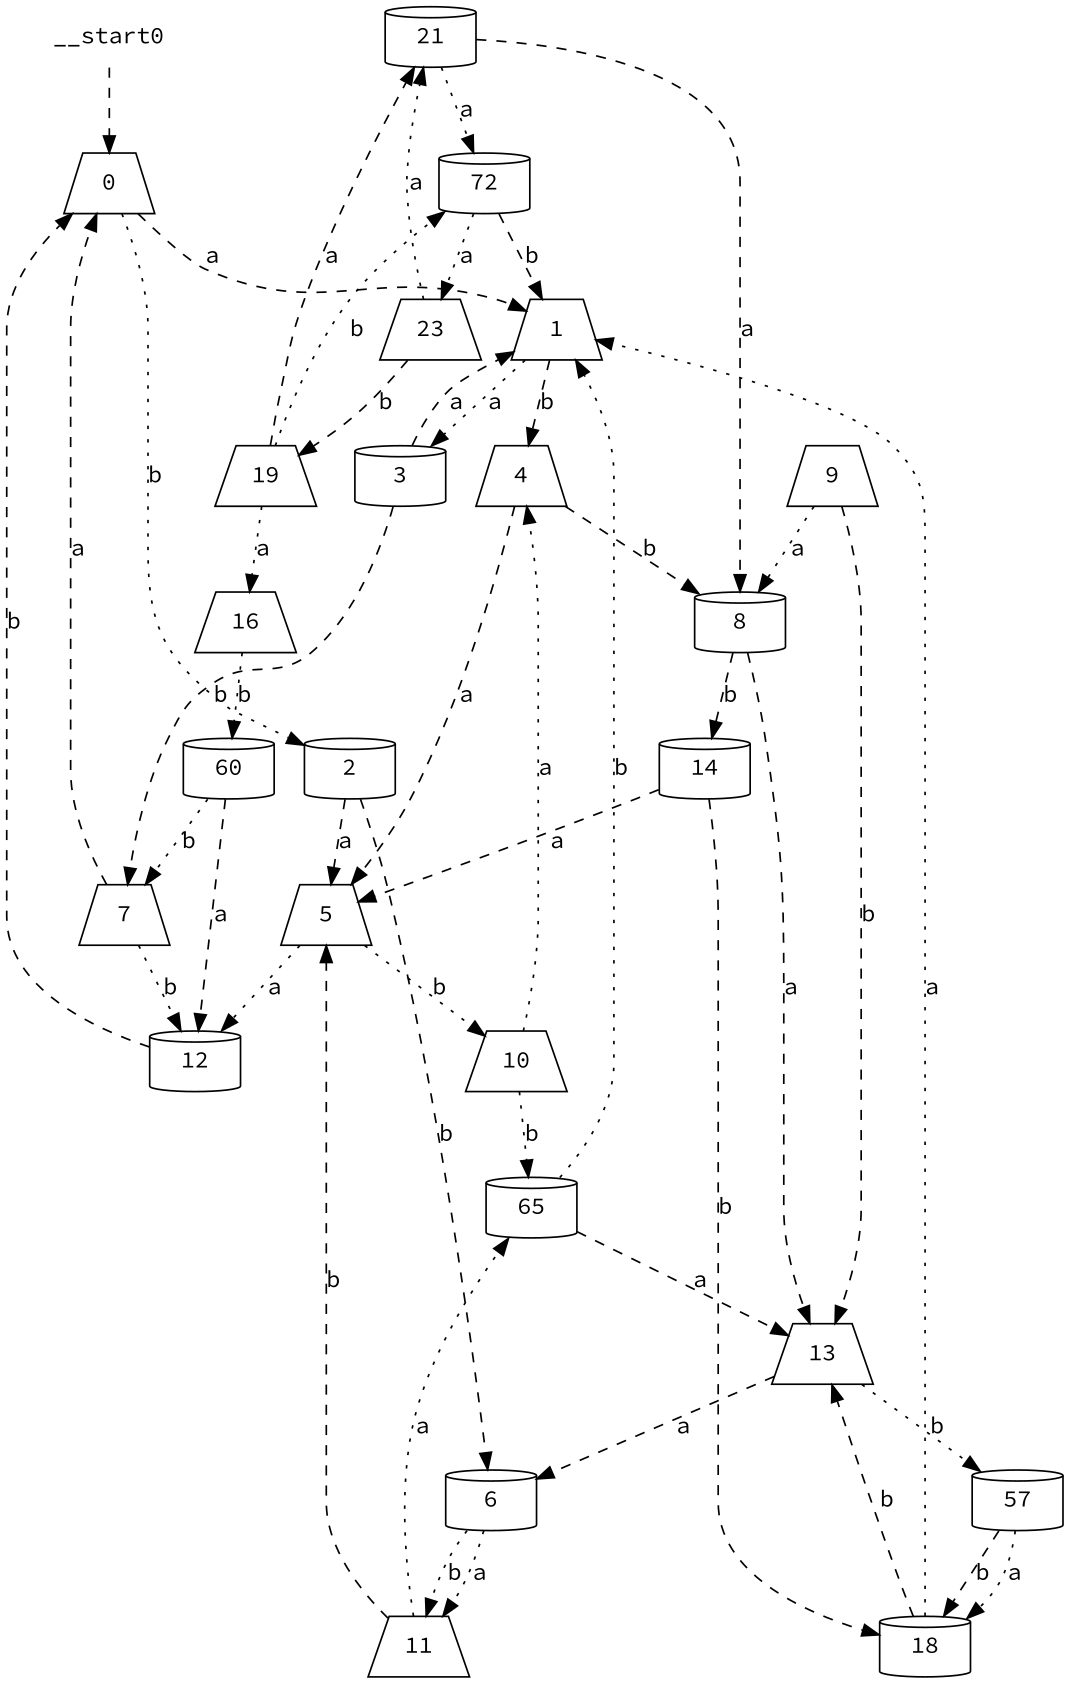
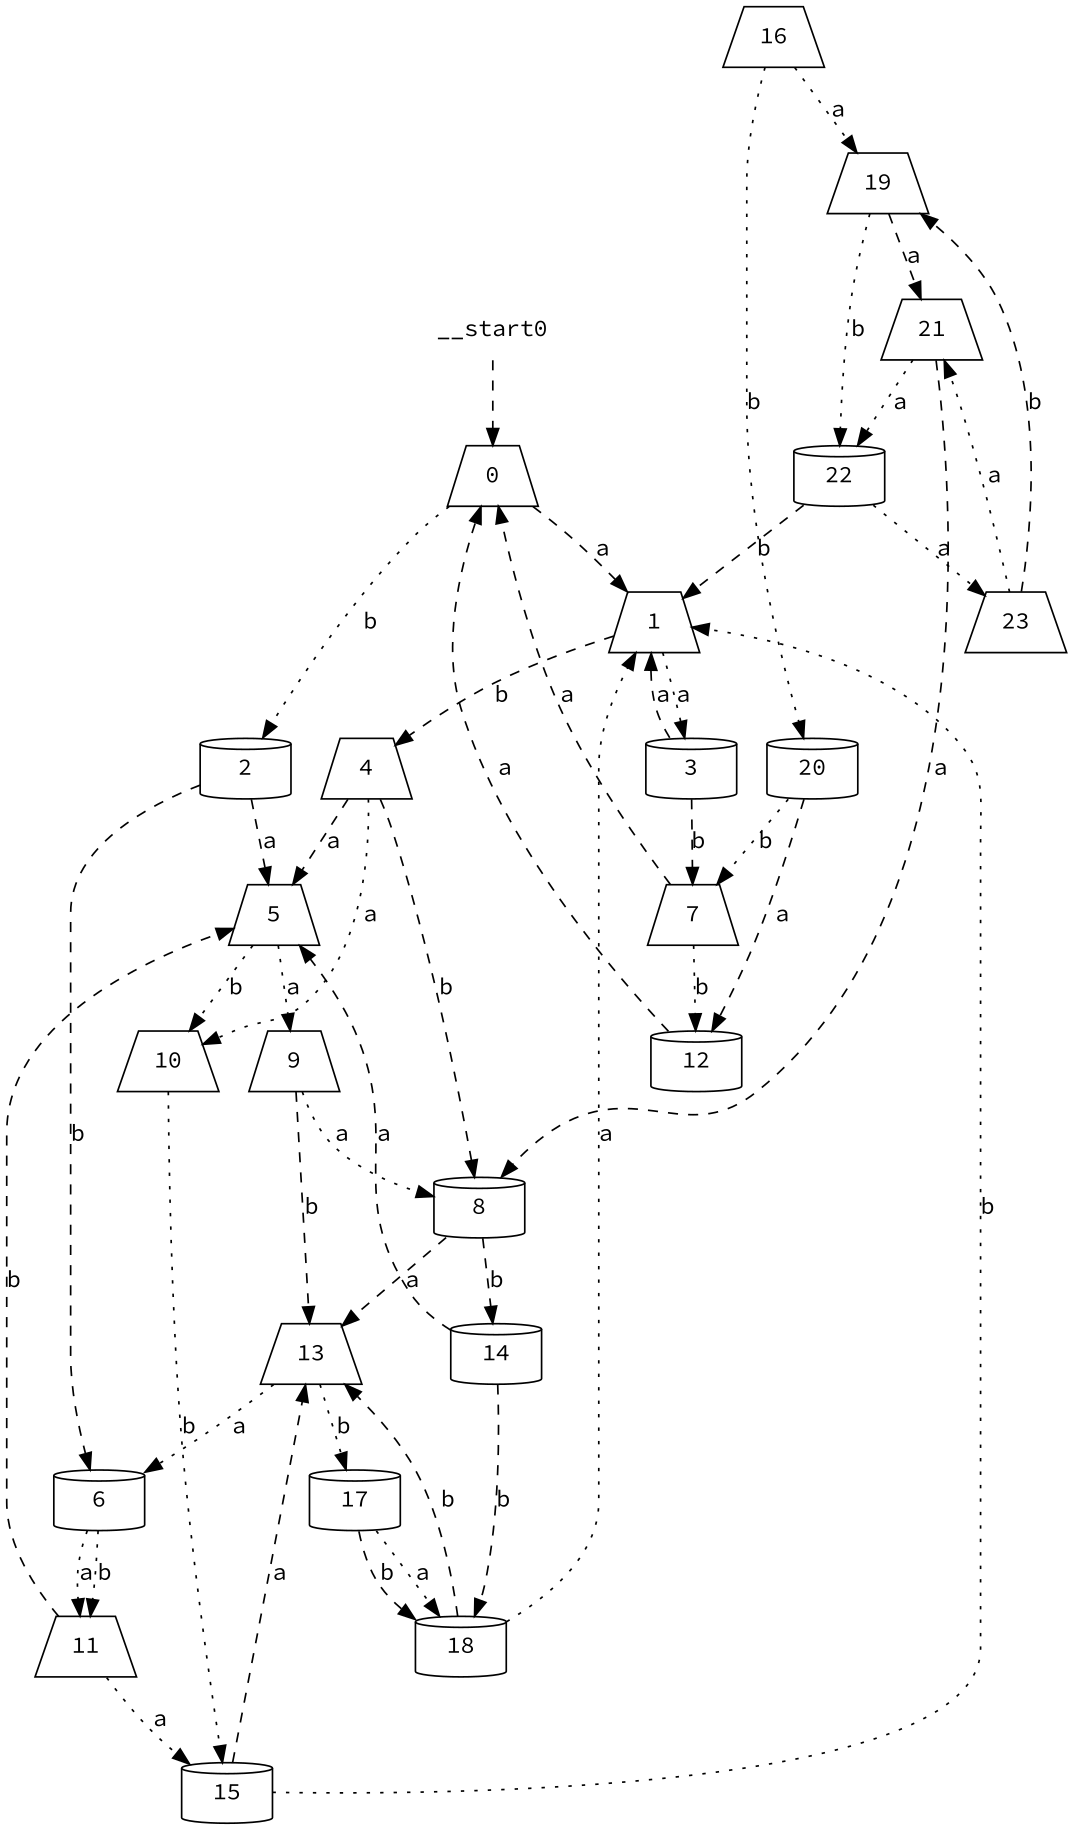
(431, 37) -> (932, 330)
(484, 183) -> (839, 476)
(257, 541) -> (821, 103)
(14, 622) -> (505, 769)
(229, 769) -> (812, 769)
(538, 778) -> (342, 952)
(267, 982) -> (283, 980)
(531, 1208) -> (227, 1793)
(663, 1424) -> (218, 1425)
(1018, 1500) -> (355, 1500)
